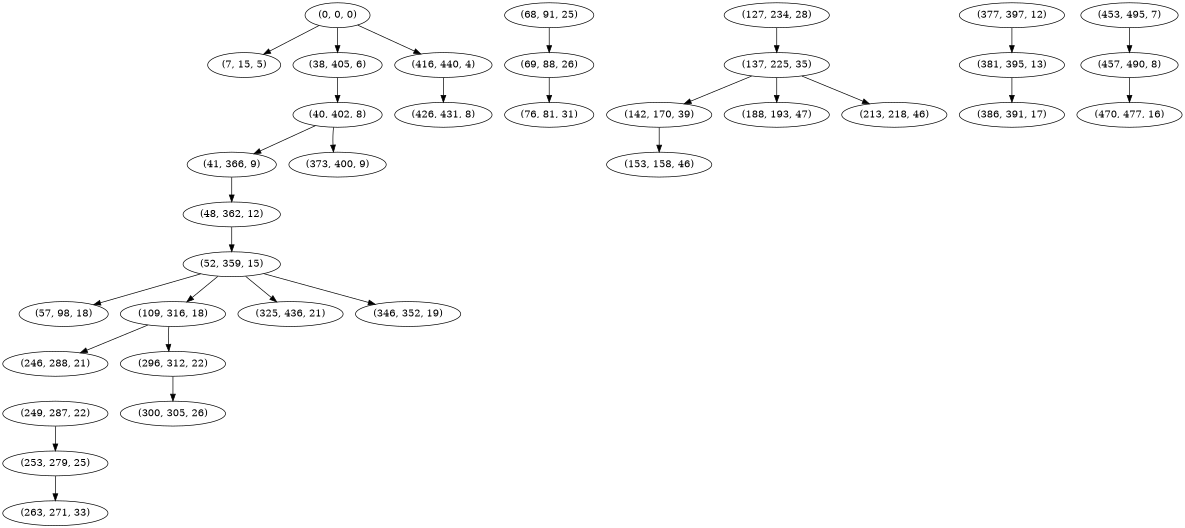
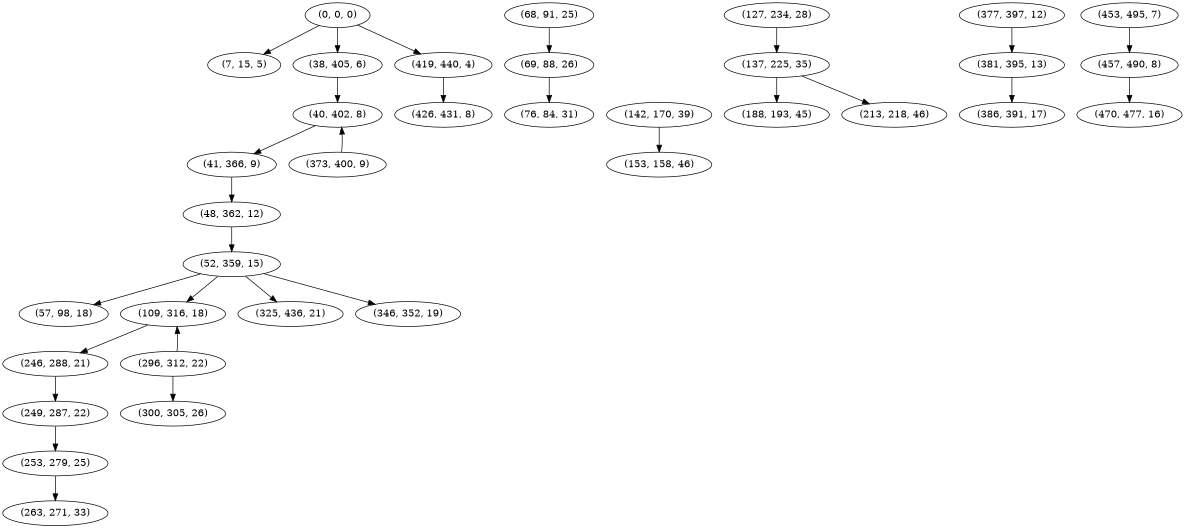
(443, 65) -> (443, 65)
(721, 89) -> none
(549, 115) -> (549, 115)
(777, 115) -> (777, 115)
(333, 136) -> (342, 143)
(168, 336) -> (178, 342)
none -> (55, 385)
